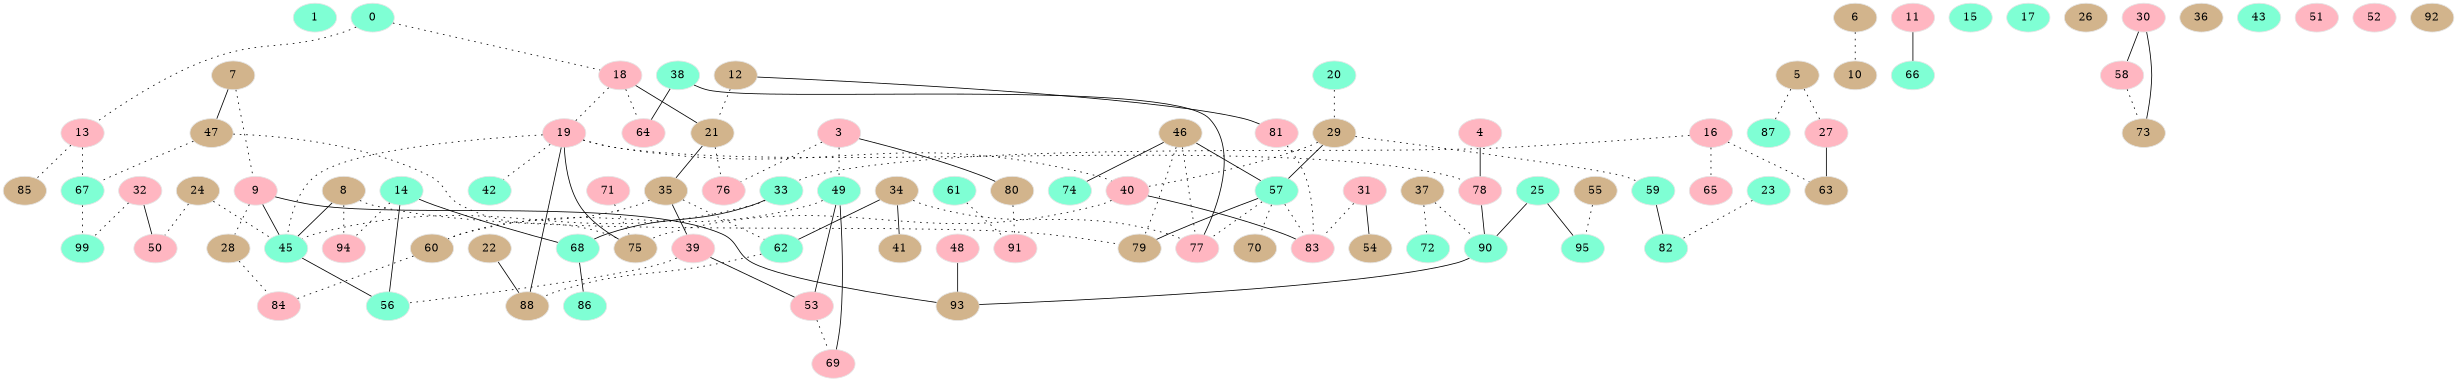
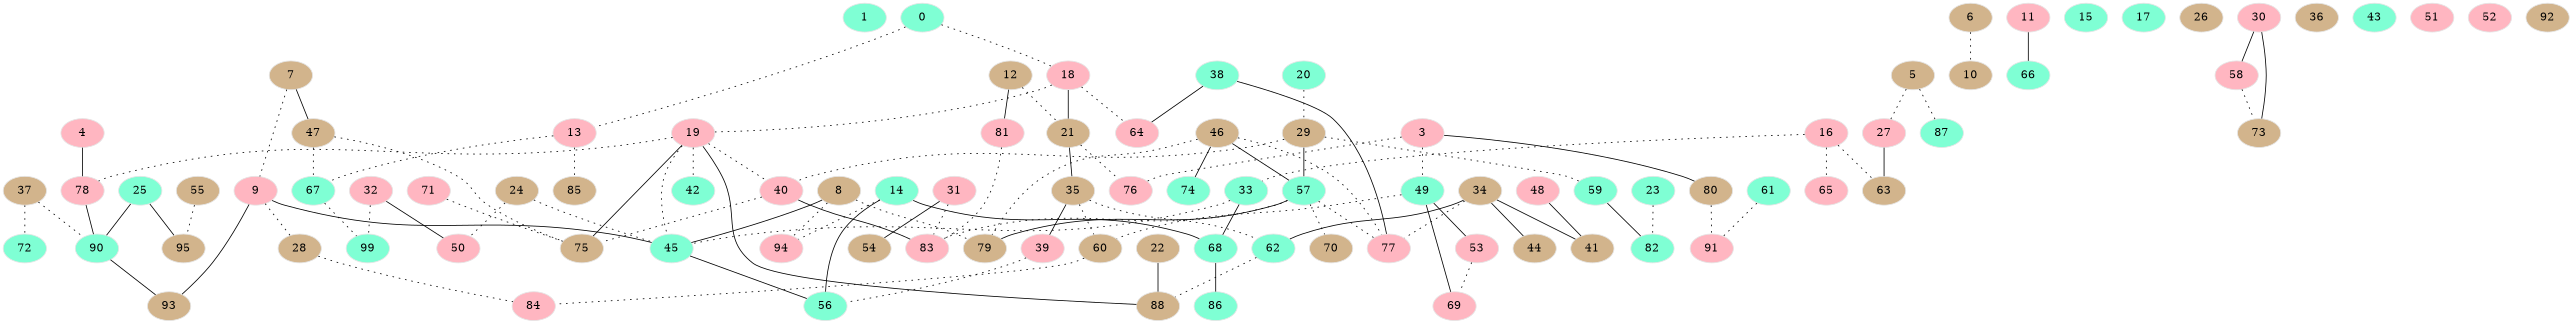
none -> (1535, 248)
(1583, 248) -> (184, 248)
(752, 277) -> none
(958, 277) -> (1565, 220)
